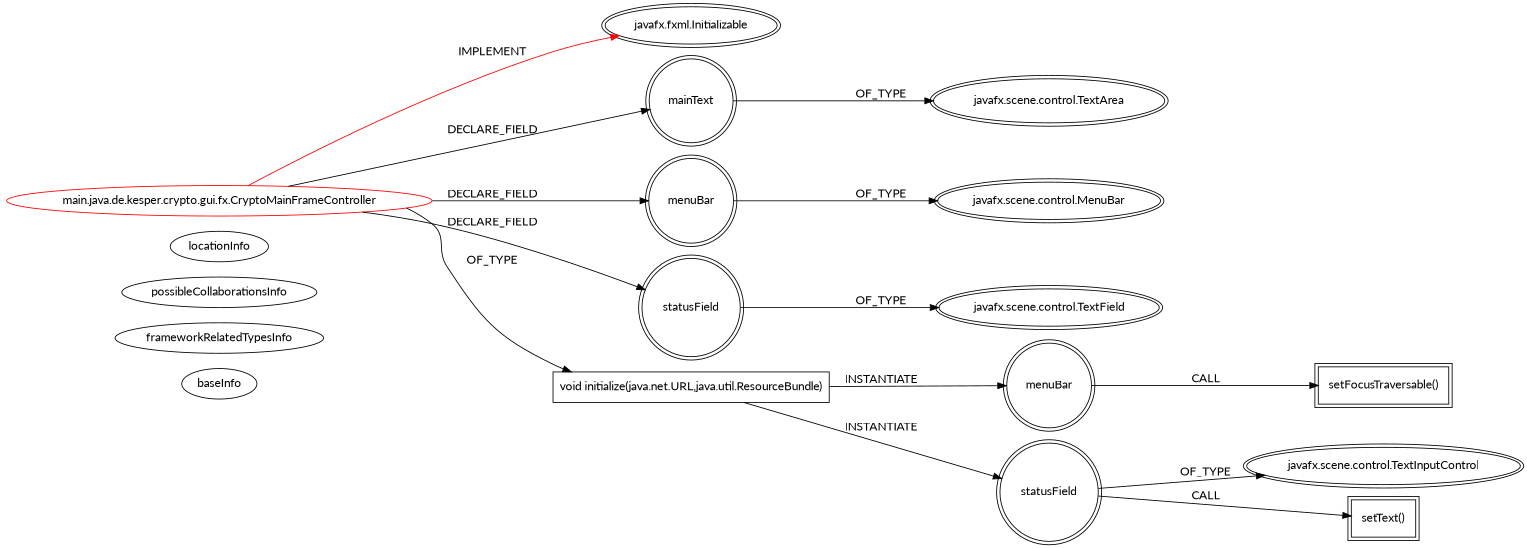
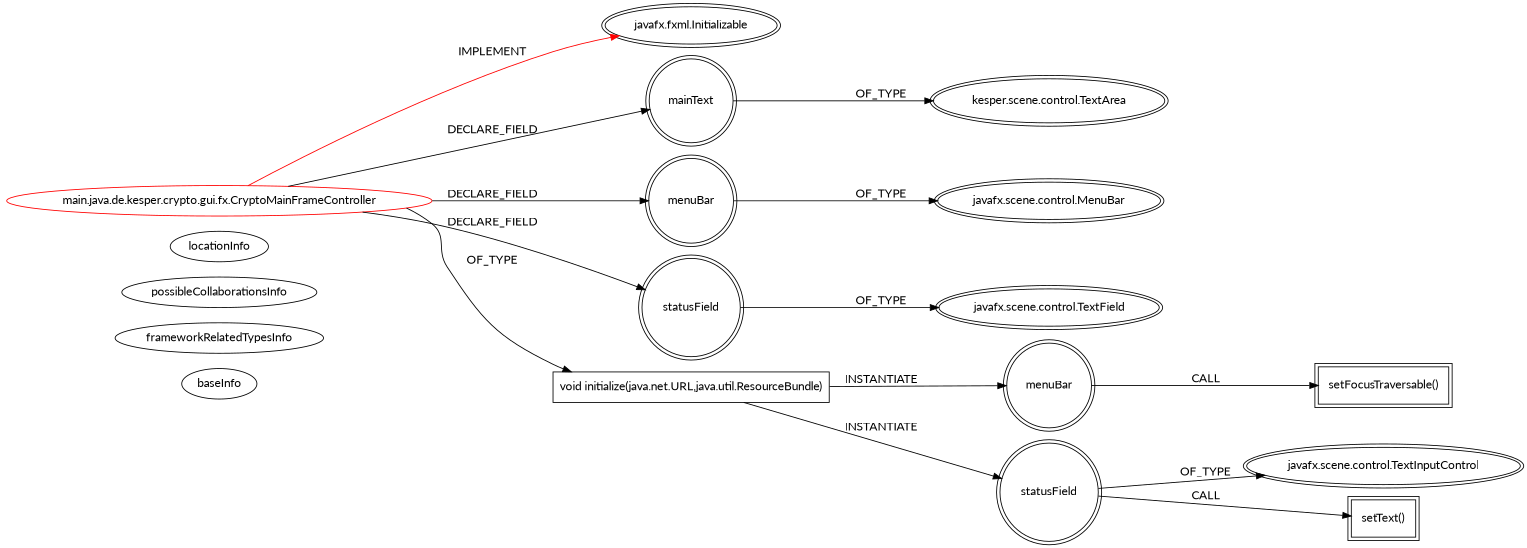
(1049, 101) -> (1049, 101)
